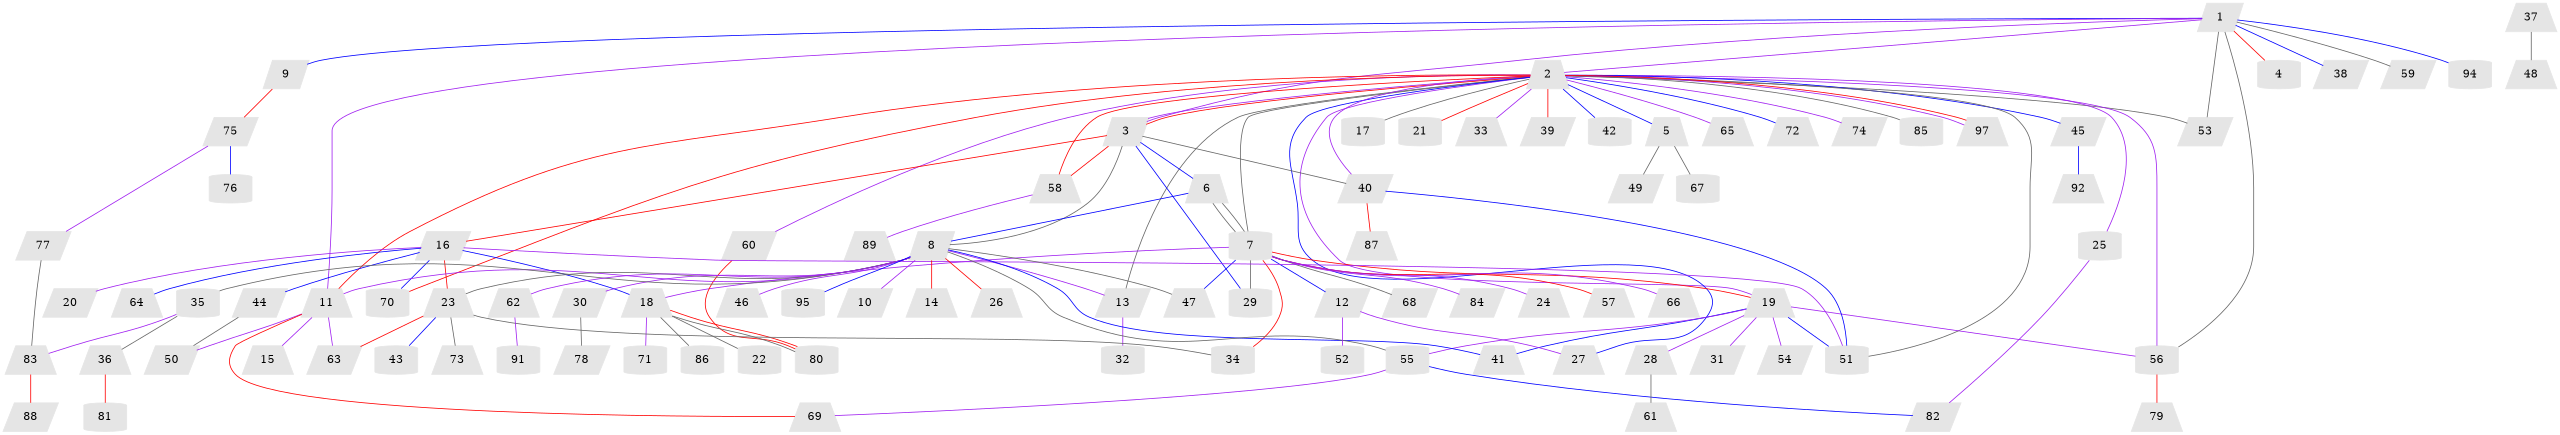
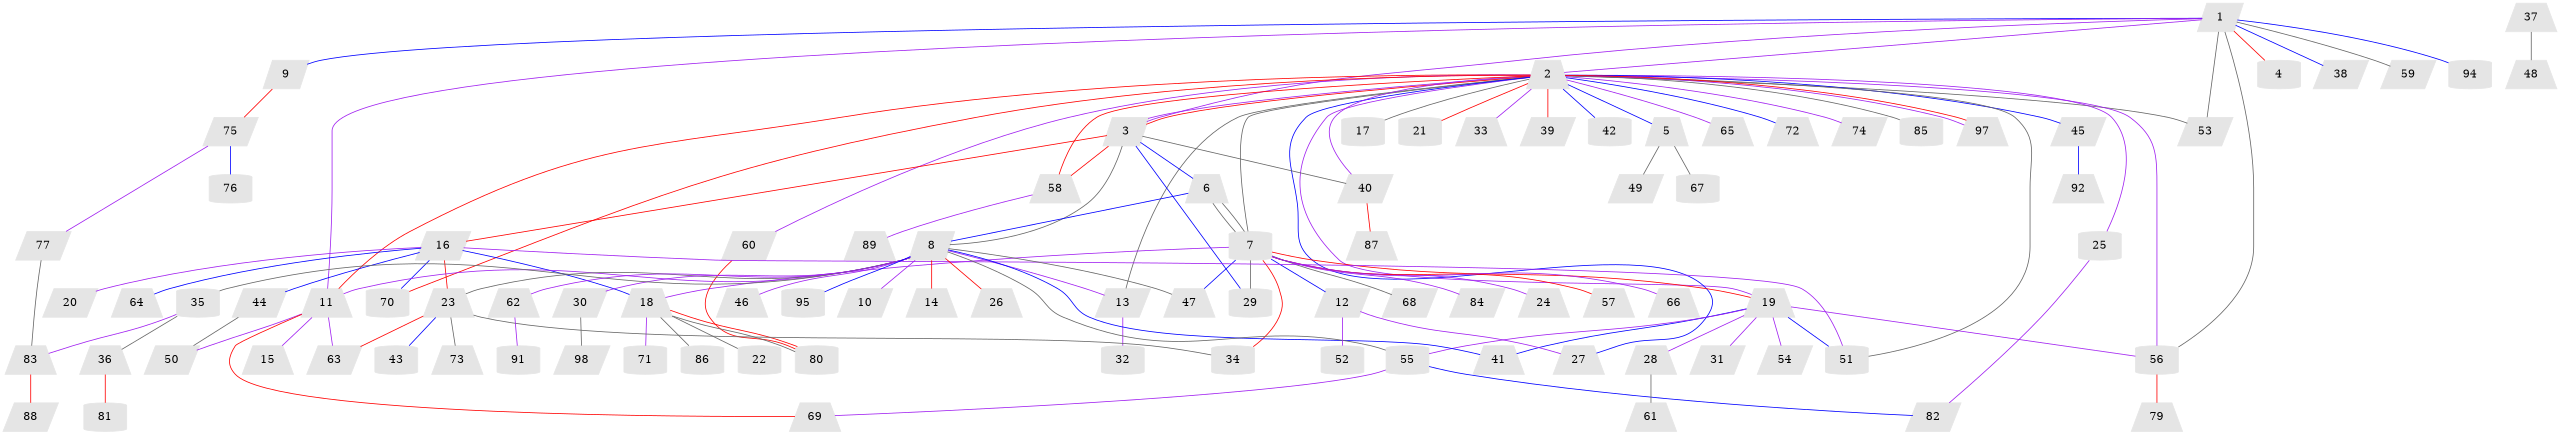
(1642, 225) -> none
(582, 360) -> (582, 360)
